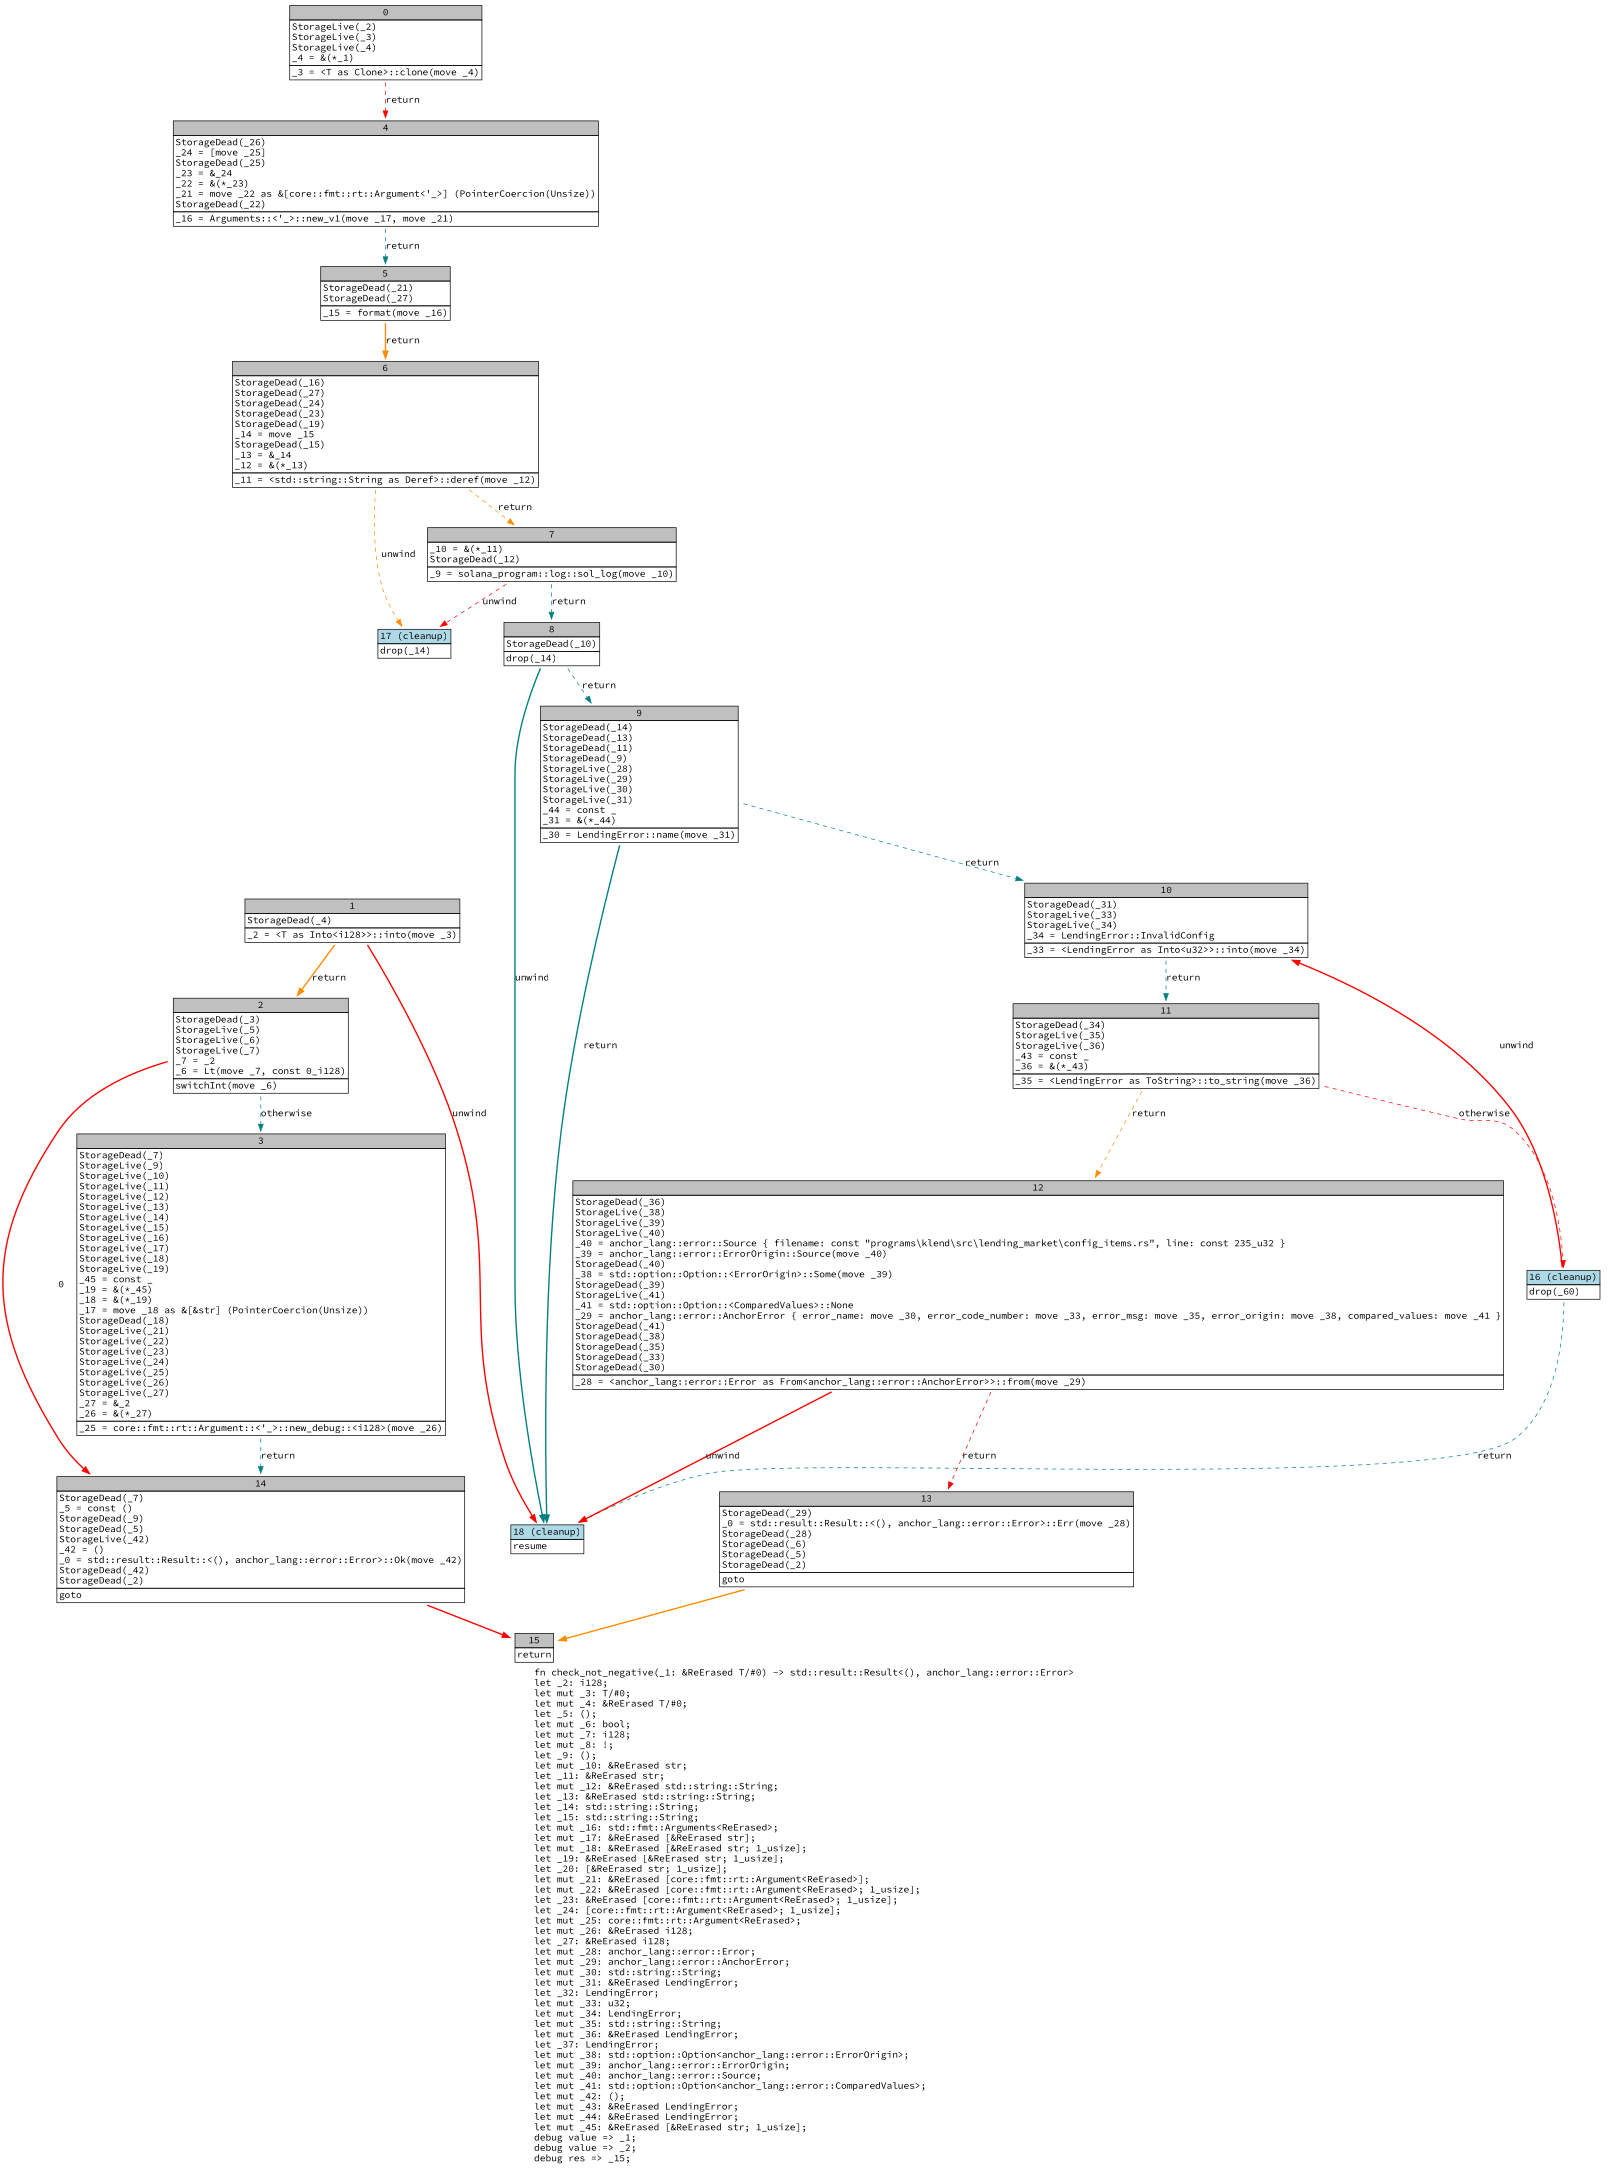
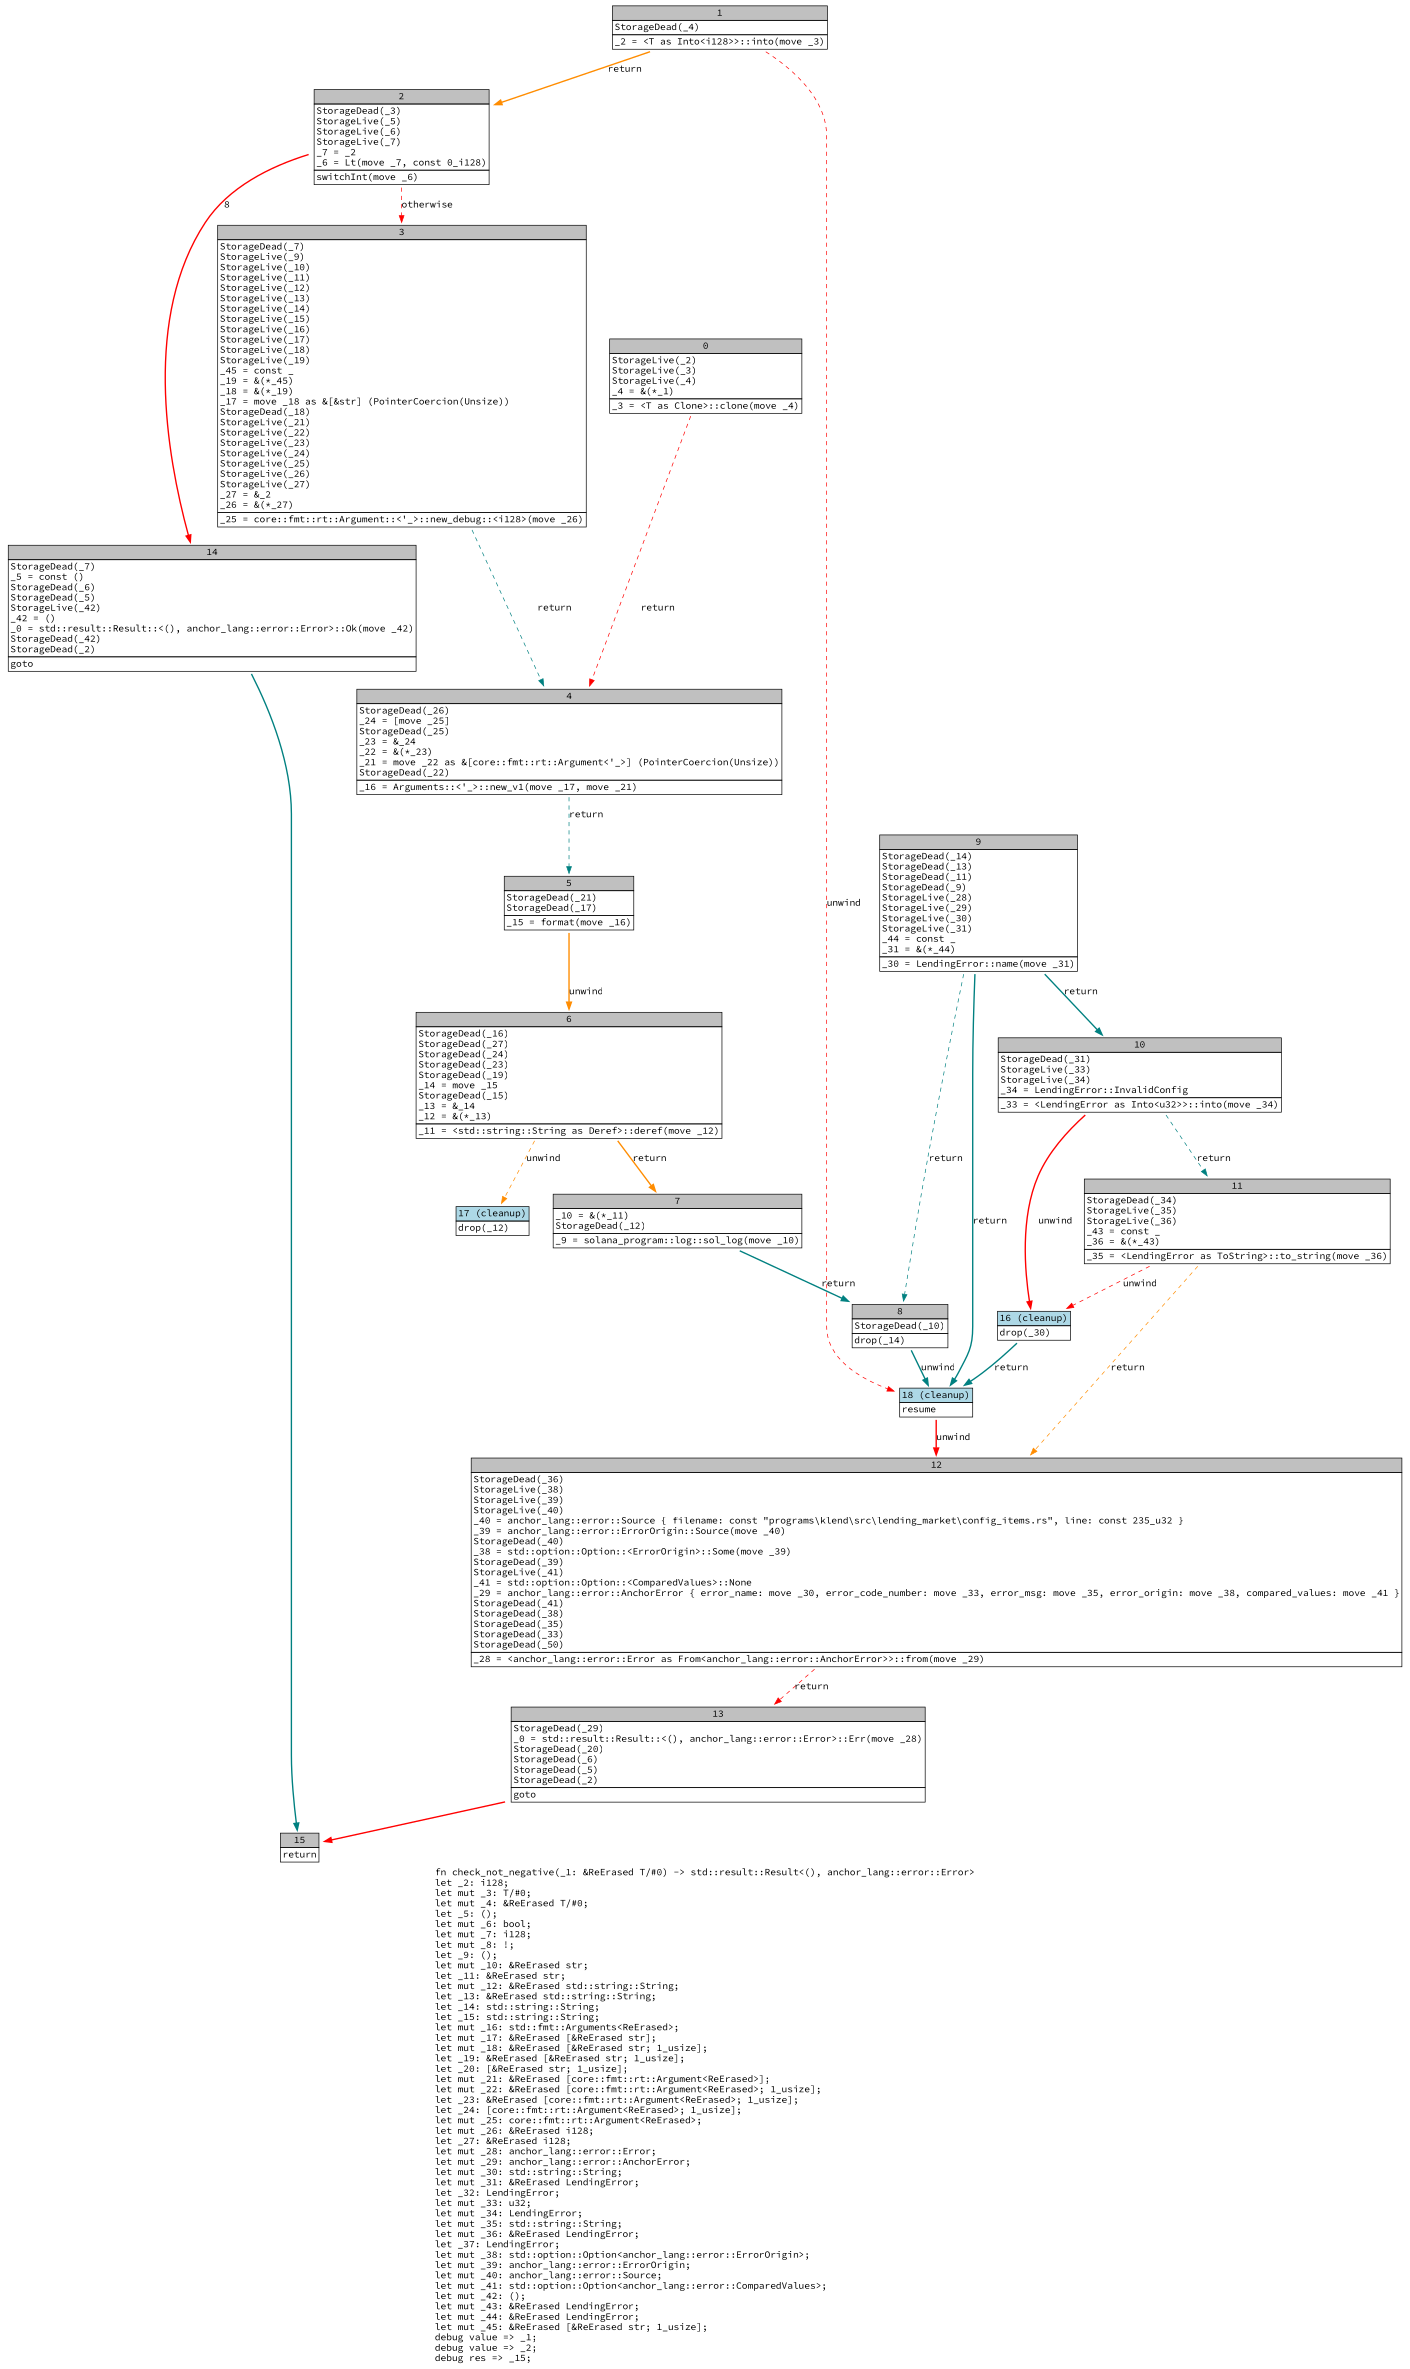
(369, 298) -> (552, 908)
(403, 341) -> (586, 992)
(489, 505) -> (635, 1163)
(551, 598) -> (791, 1275)
(476, 604) -> none
(406, 651) -> (484, 1228)
(578, 683) -> (932, 1134)
(880, 841) -> (1071, 1002)
(1480, 1075) -> (1031, 1200)
(261, 1110) -> (402, 202)
(1485, 1114) -> (1140, 1284)
(477, 1223) -> (827, 723)
(61, 1285) -> (227, 205)
(1555, 1292) -> (1025, 1333)
(621, 1367) -> (519, 1645)
(261, 1452) -> (506, 605)
(709, 1455) -> (936, 1434)
(1122, 1469) -> (995, 1363)
(102, 1519) -> (53, 587)
(767, 1534) -> (559, 1749)
(655, 1614) -> (418, 1821)
(465, 1620) -> (291, 1245)
